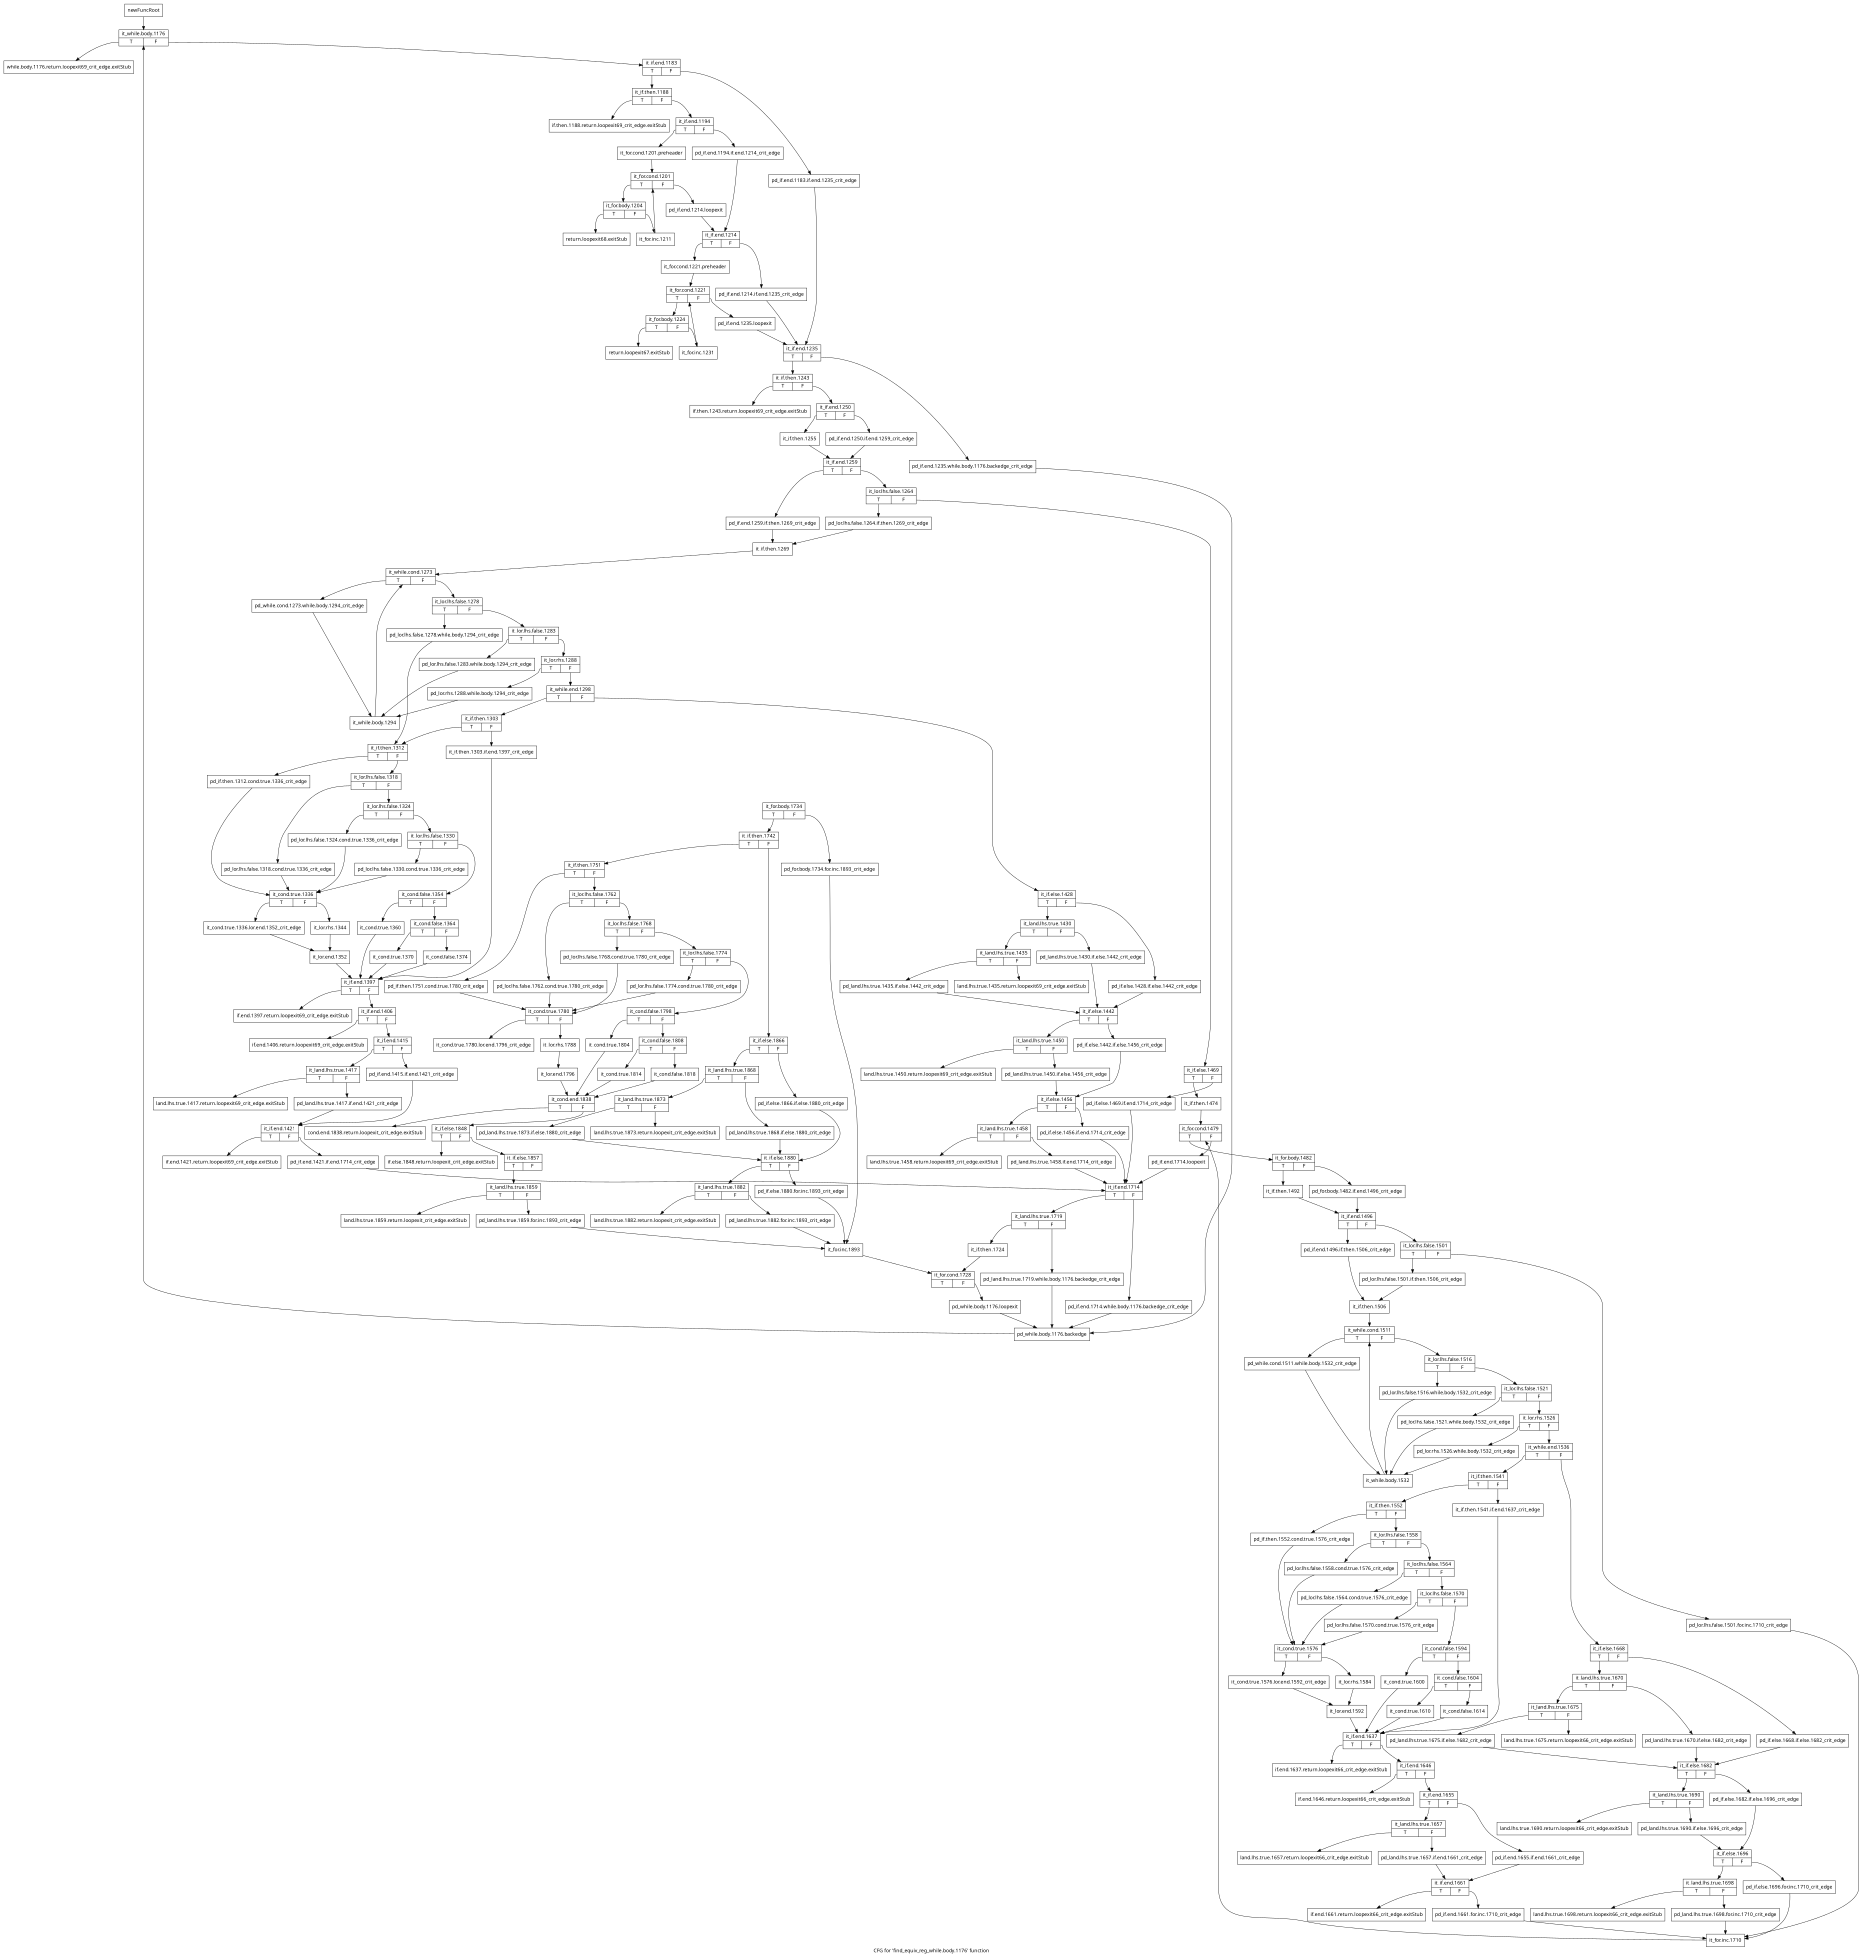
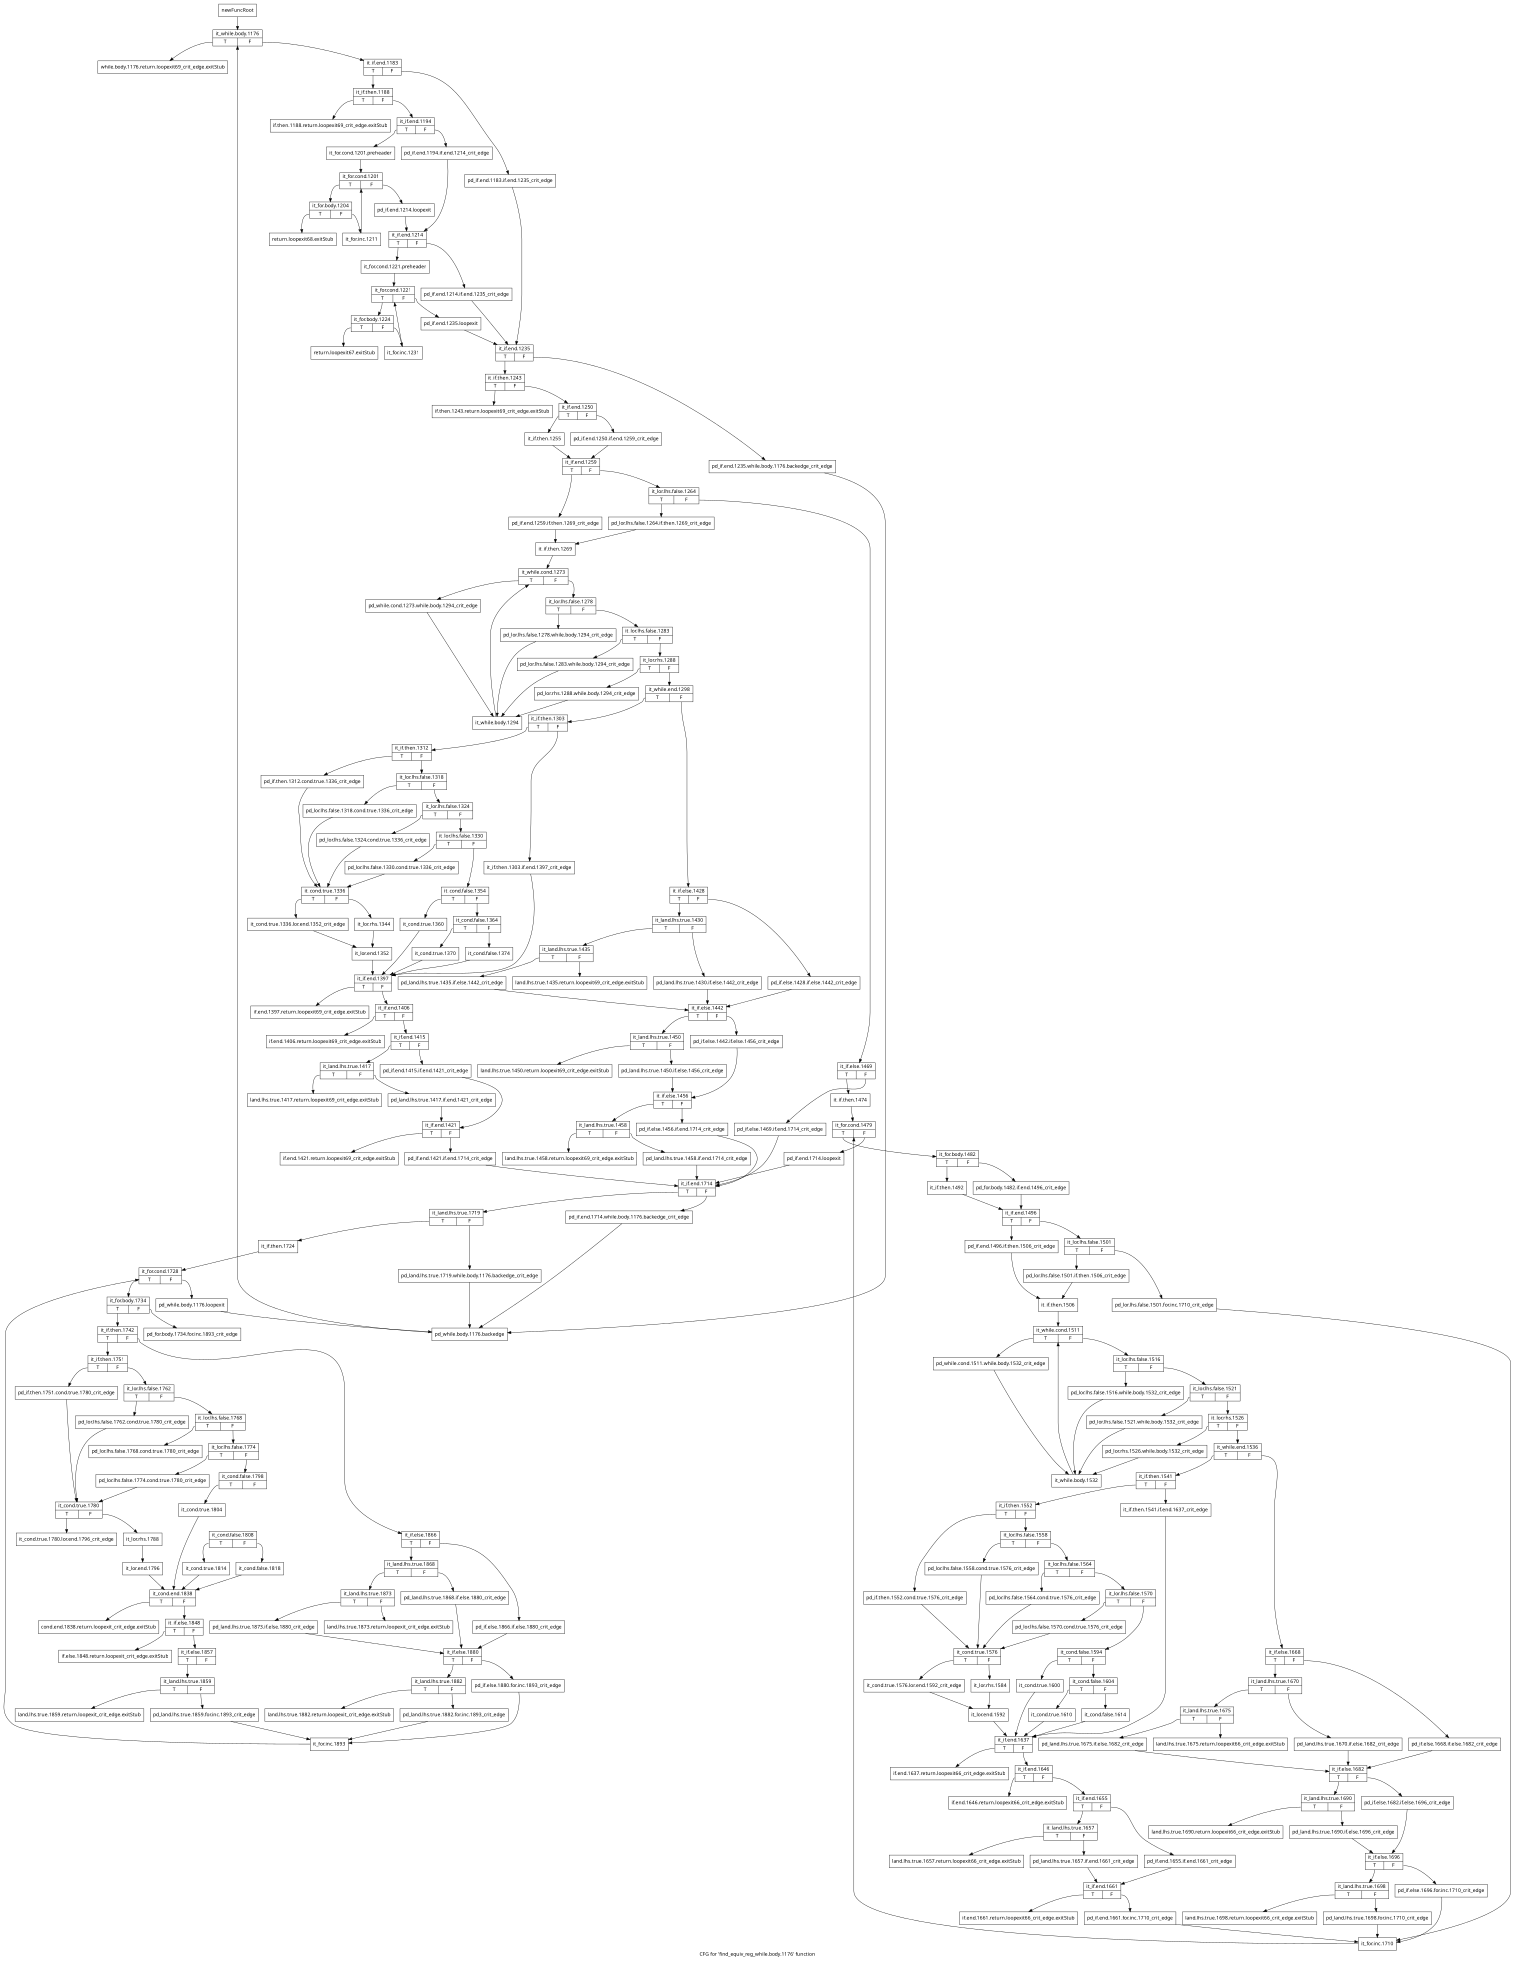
(407, 688) -> (506, 671)
(608, 997) -> none
(663, 1029) -> none
(847, 1058) -> none
none -> (131, 1285)
